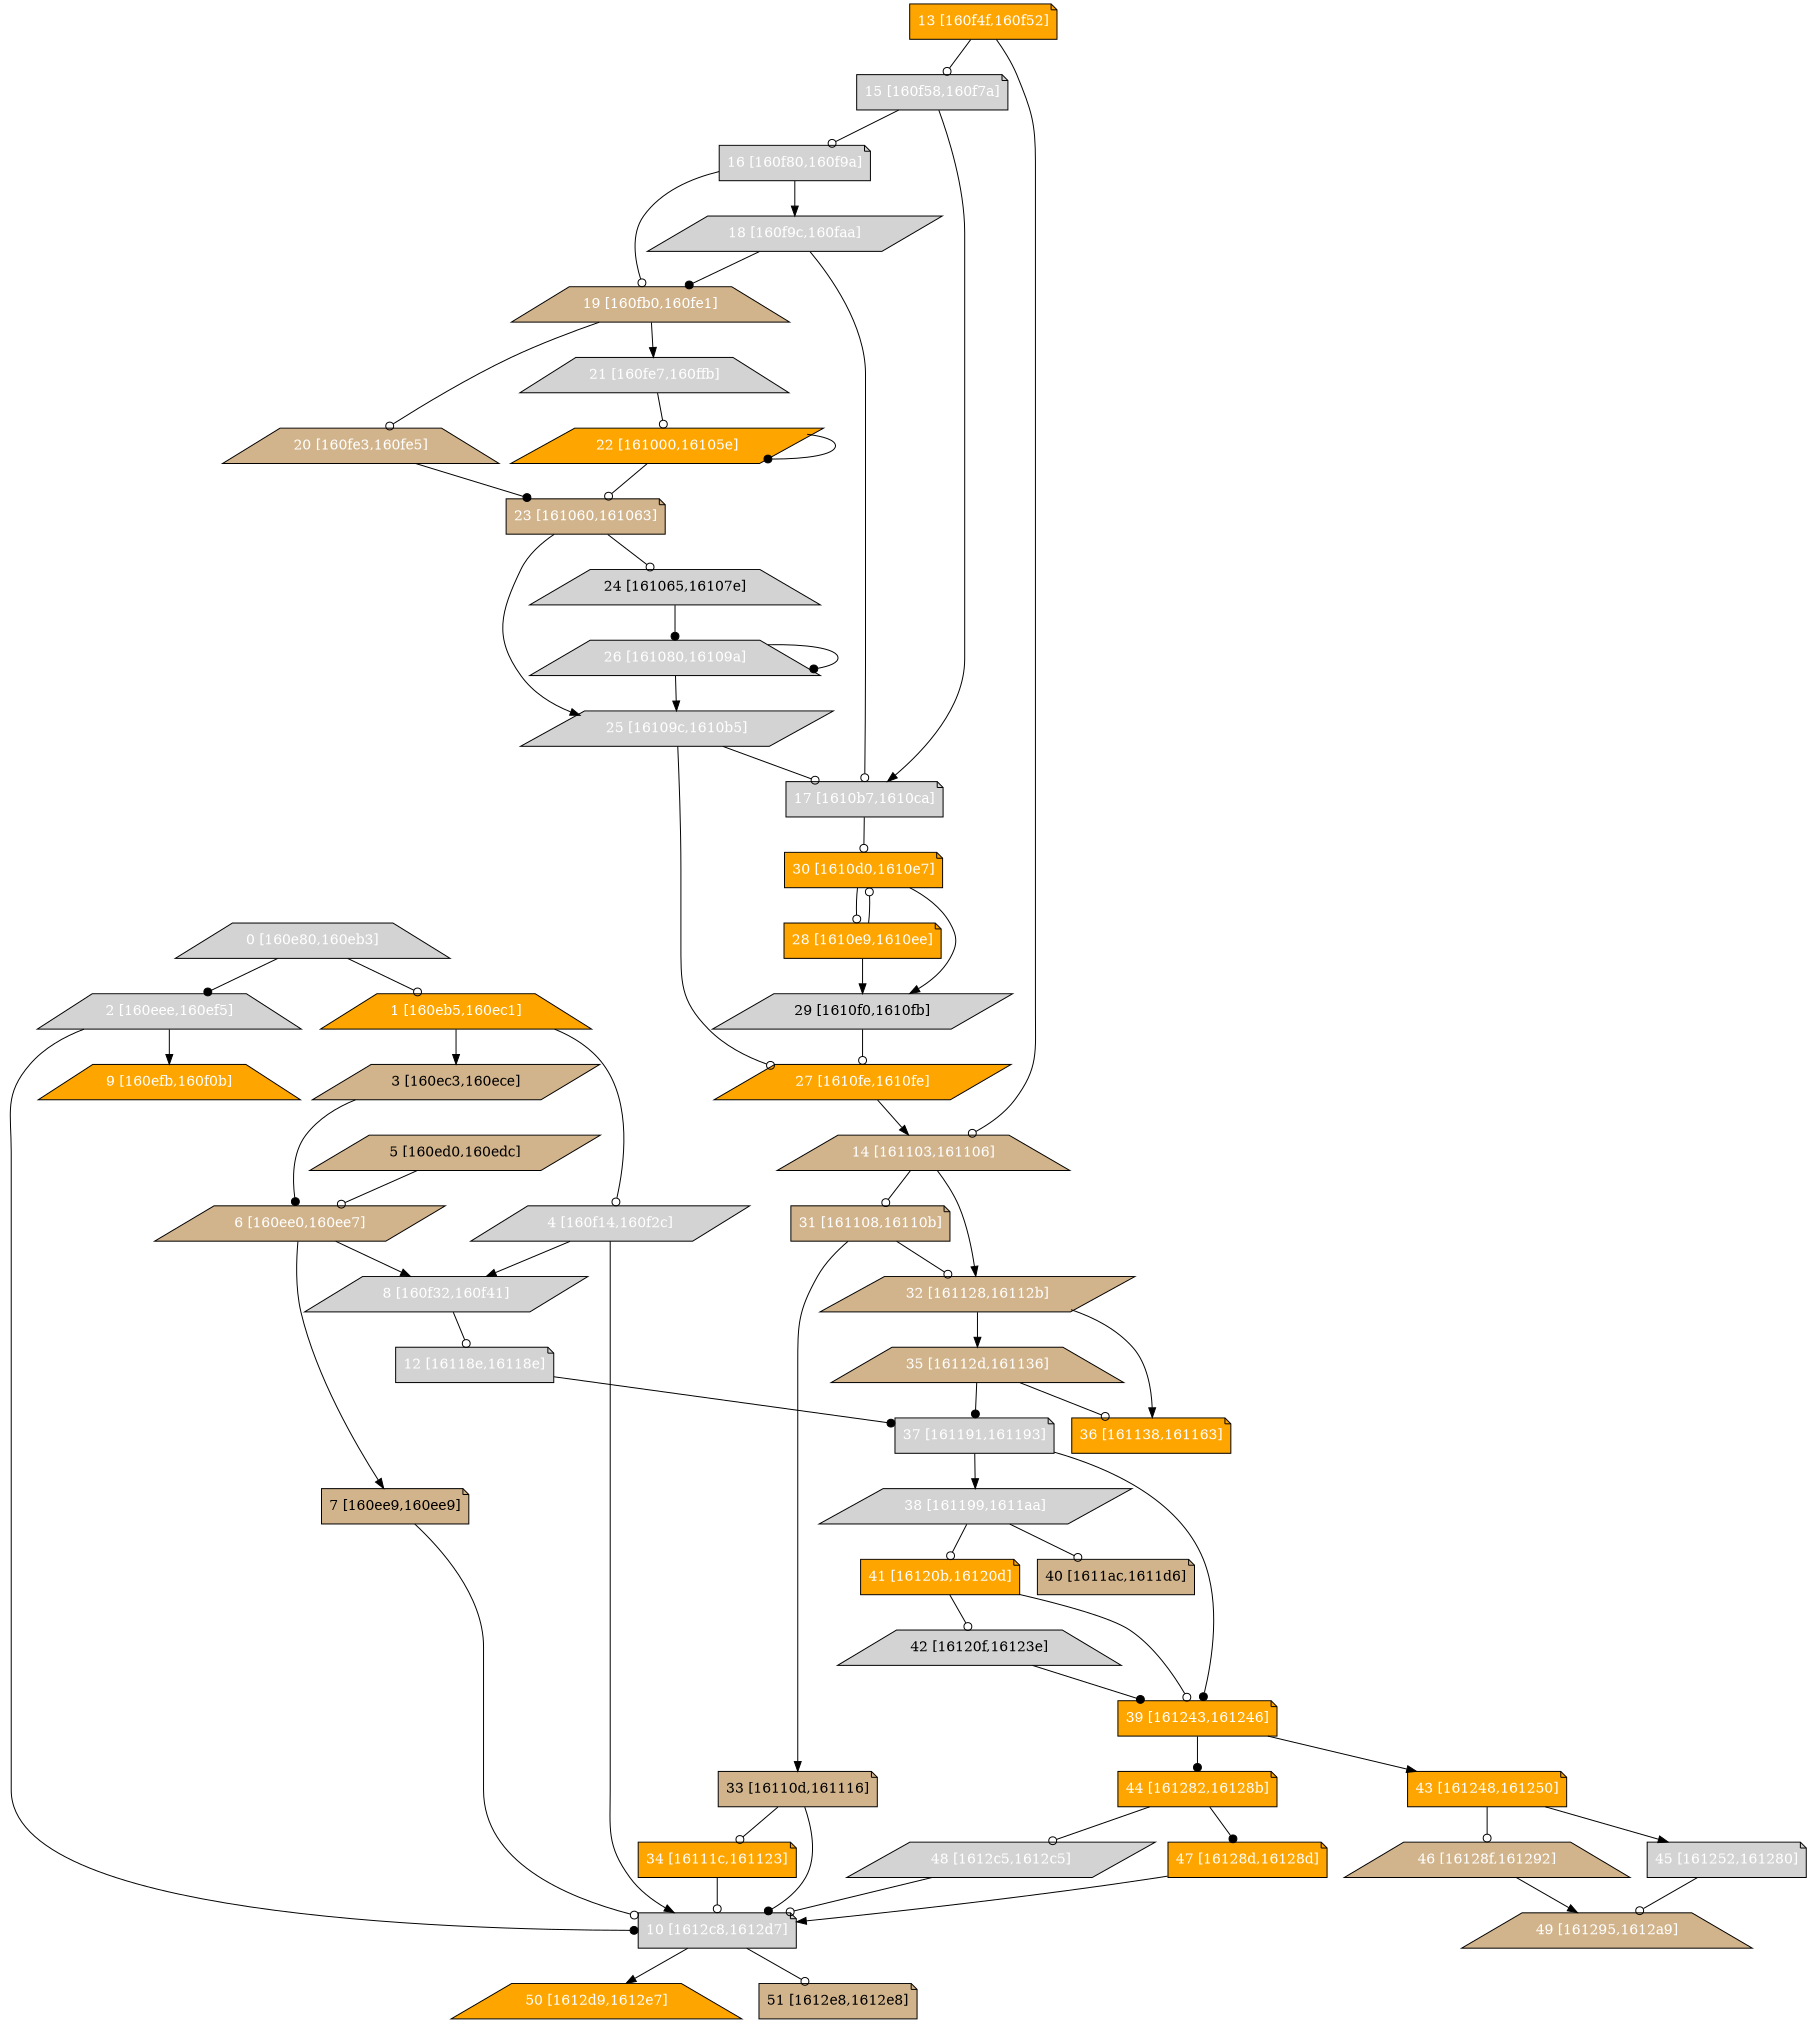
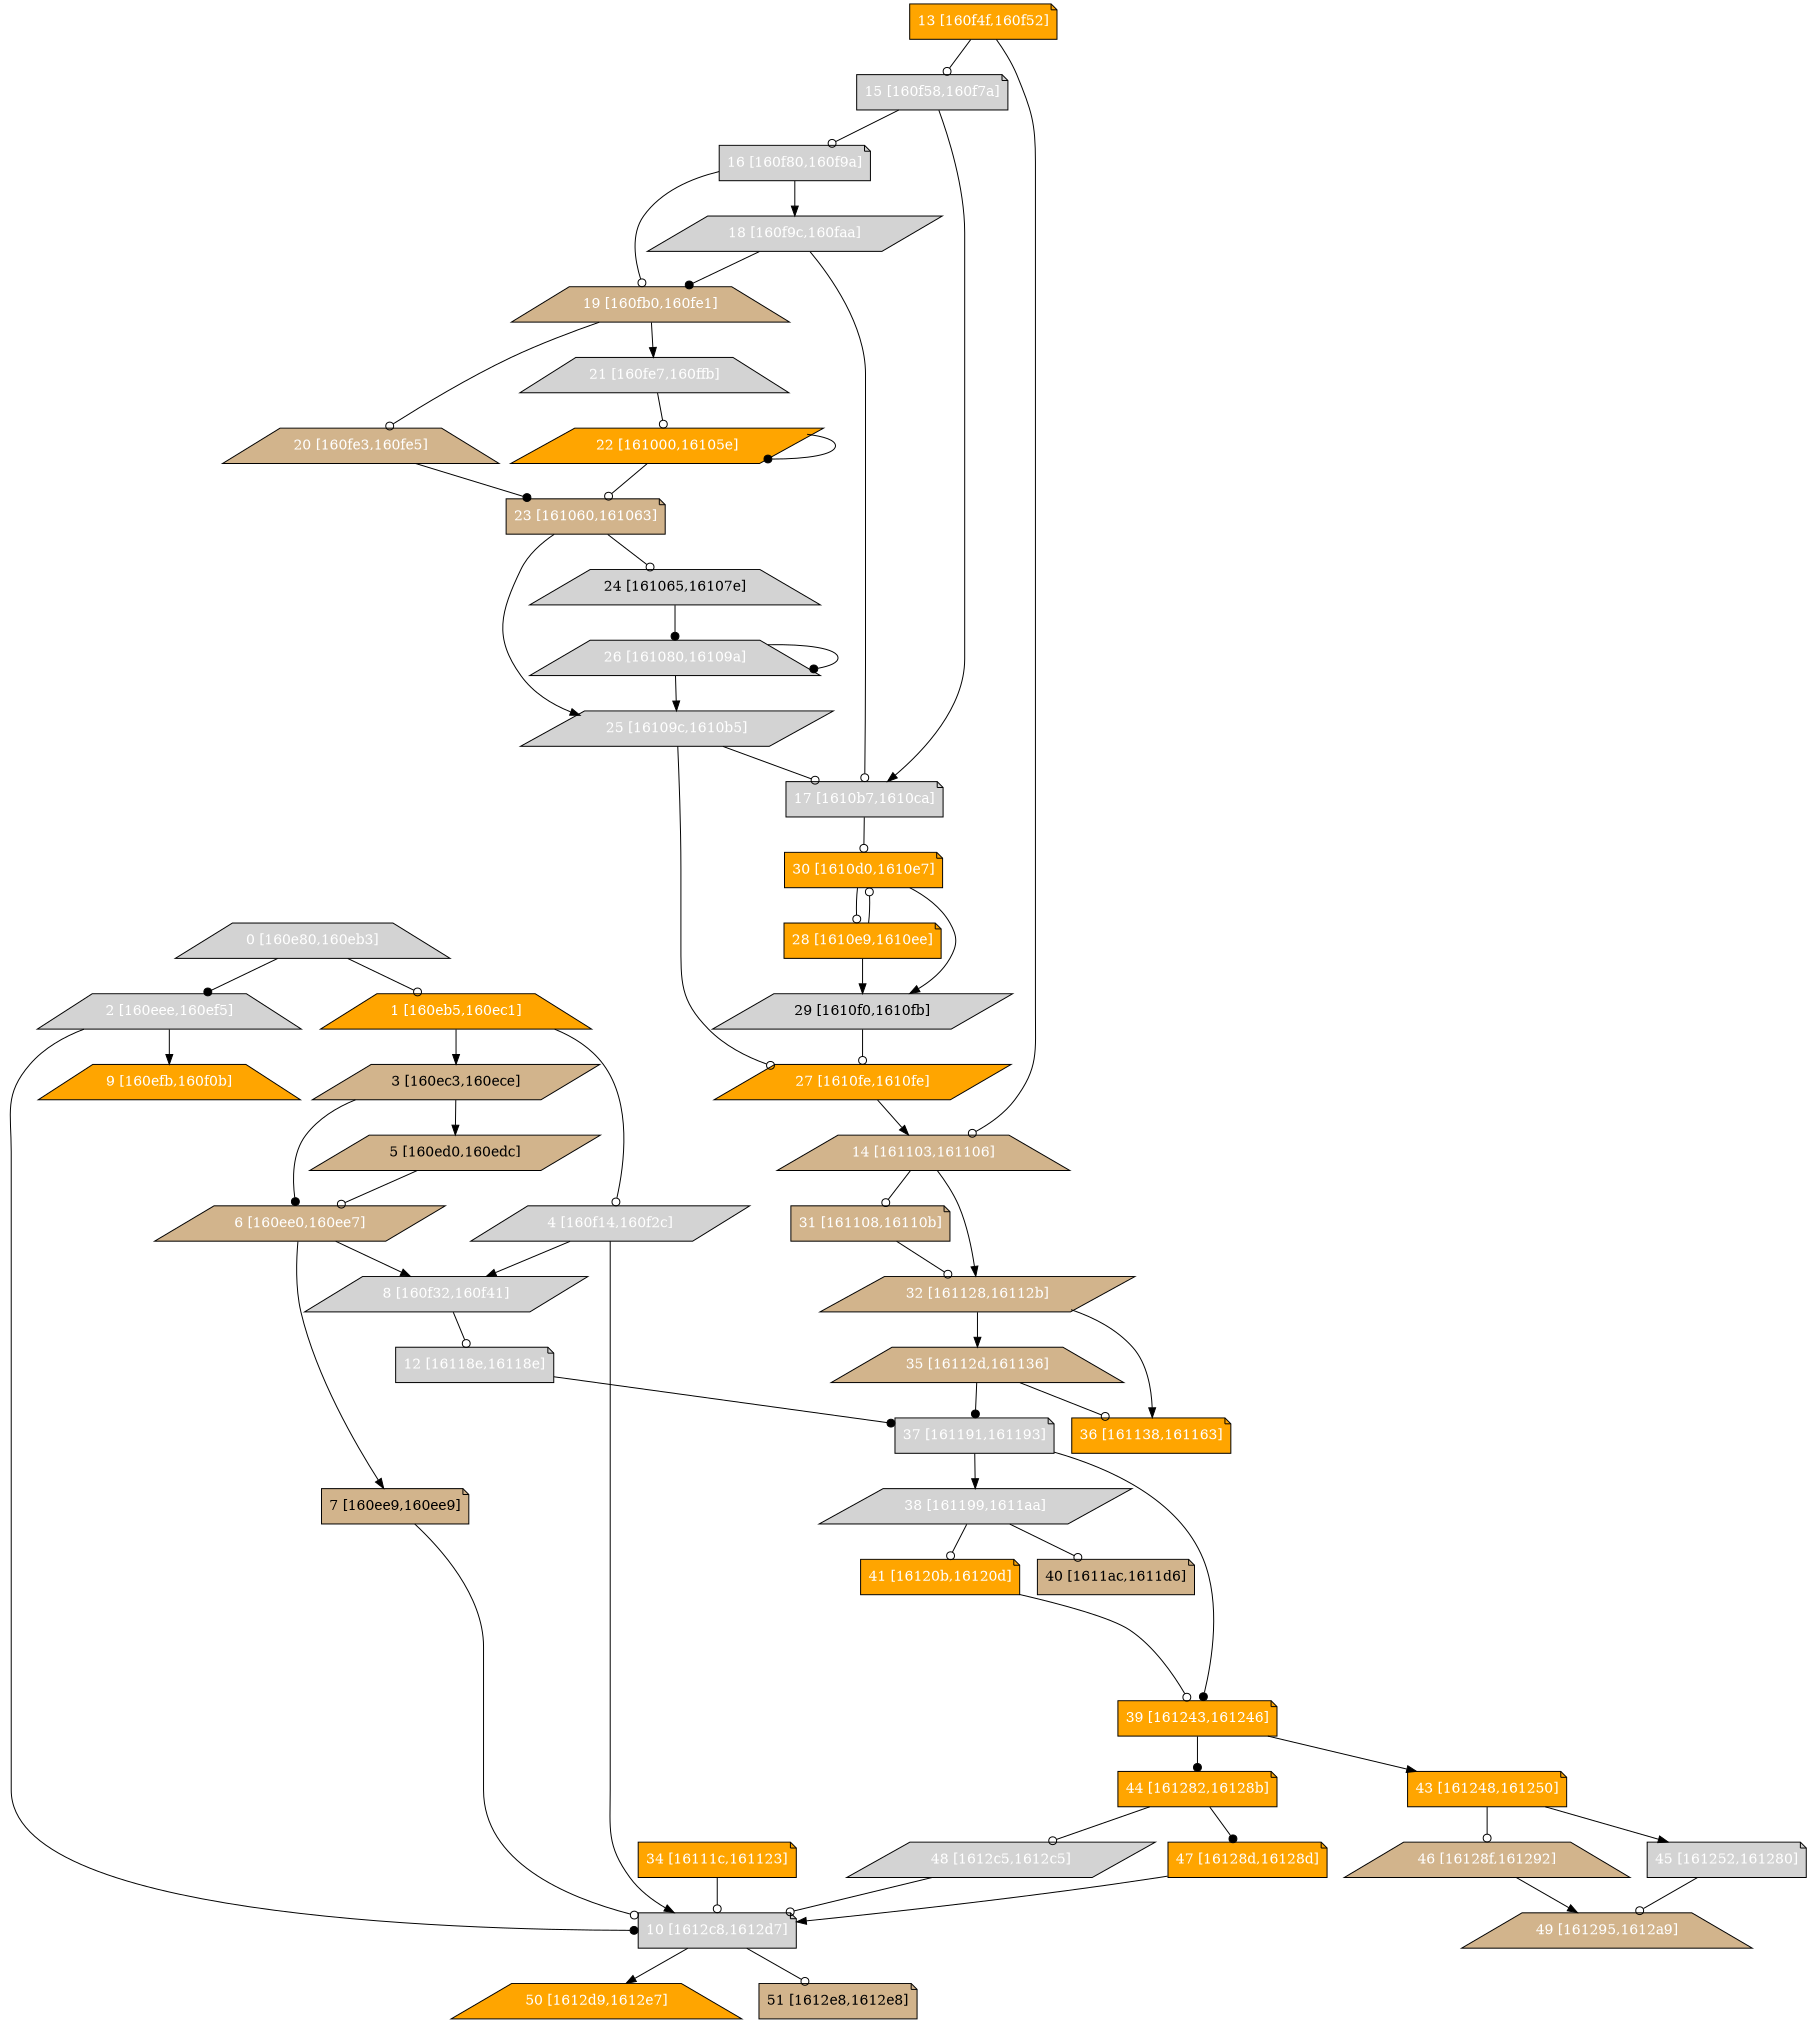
none -> (456, 1113)
(979, 1648) -> none
(798, 1789) -> none
